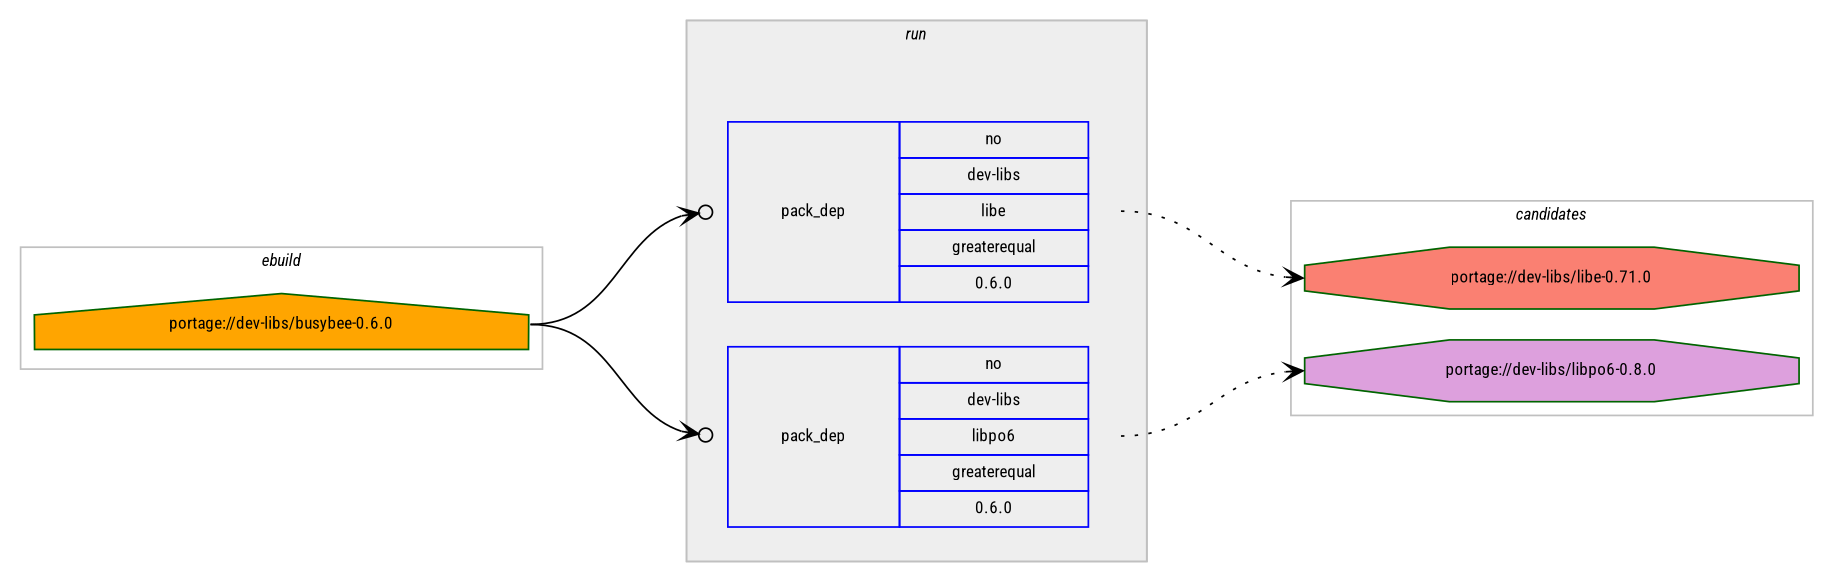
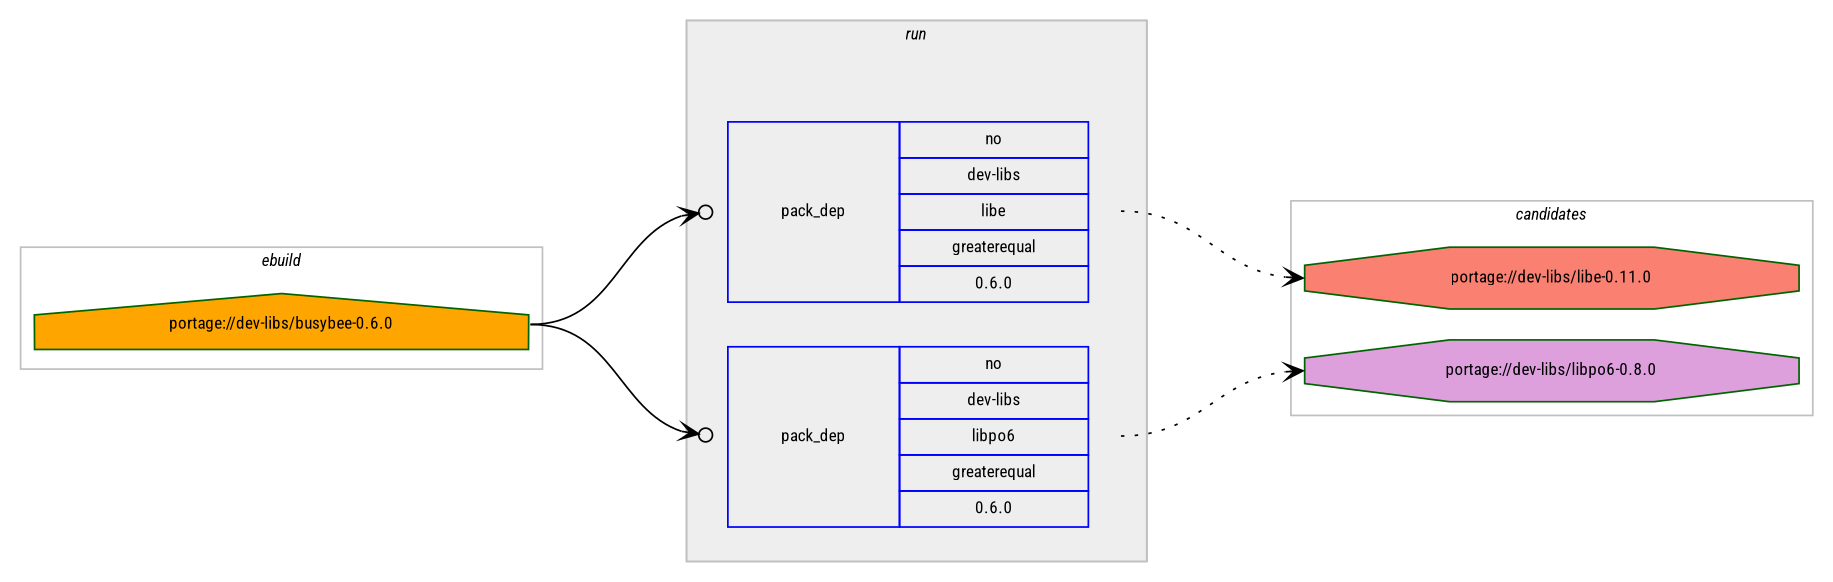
(1552, 278) -> (1552, 278)
